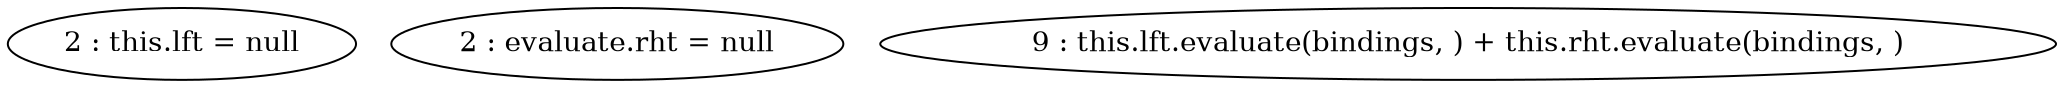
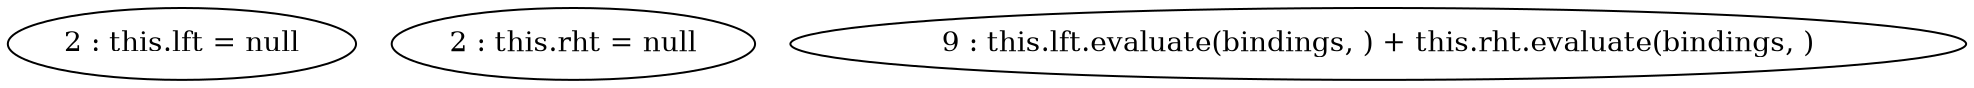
(617, 44) -> (573, 44)
